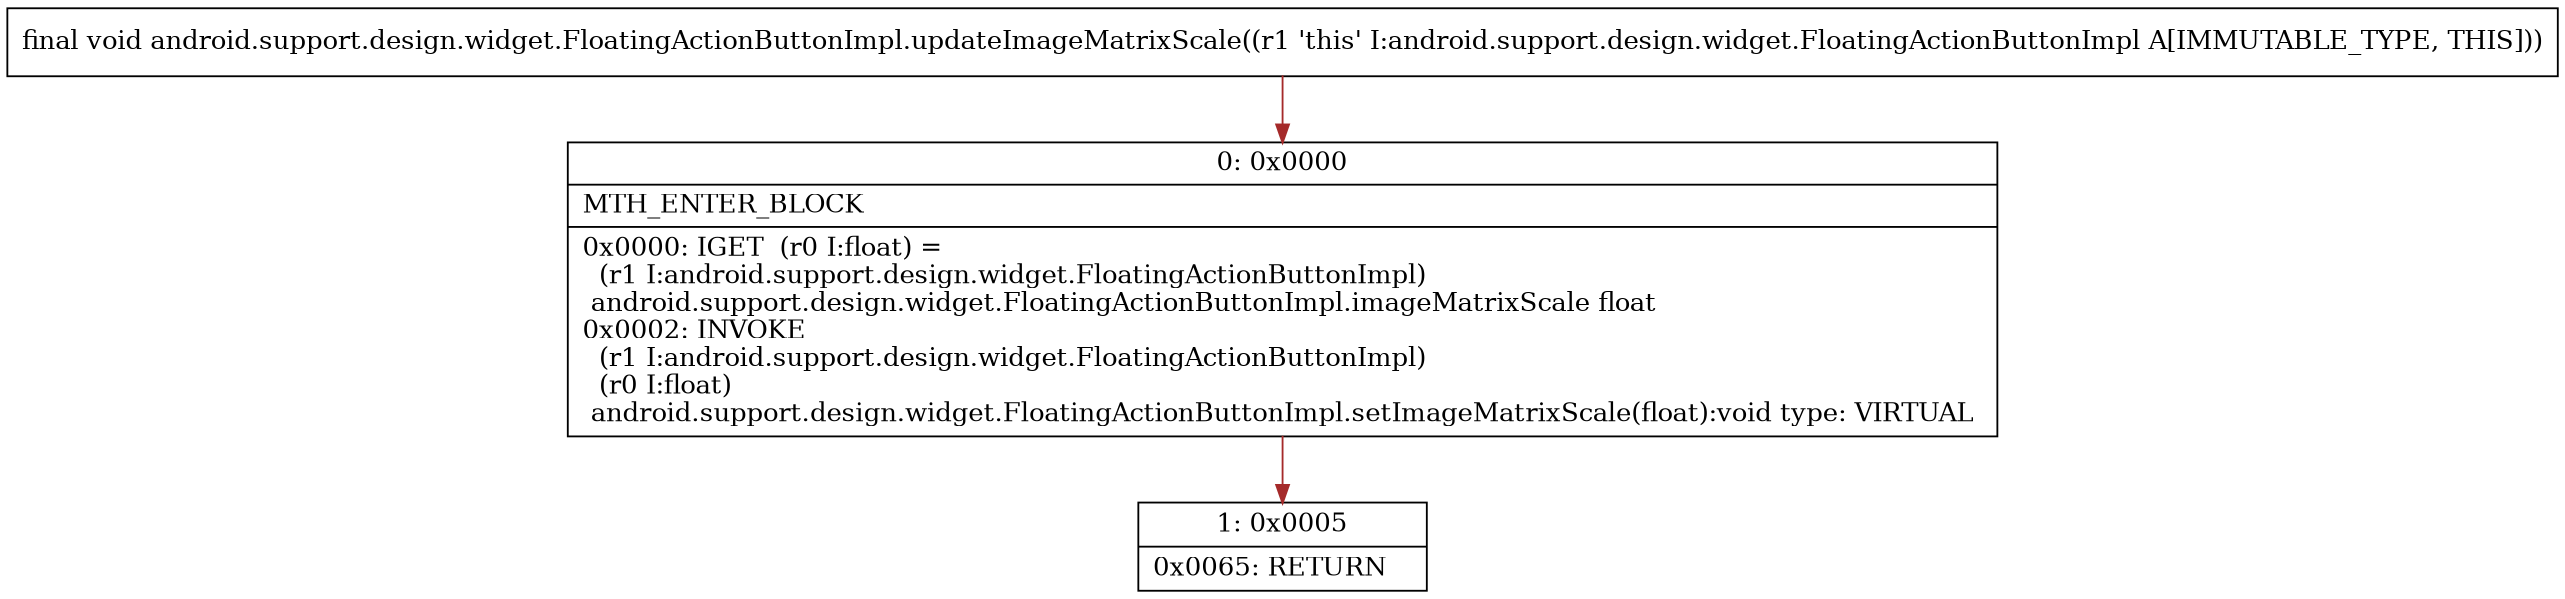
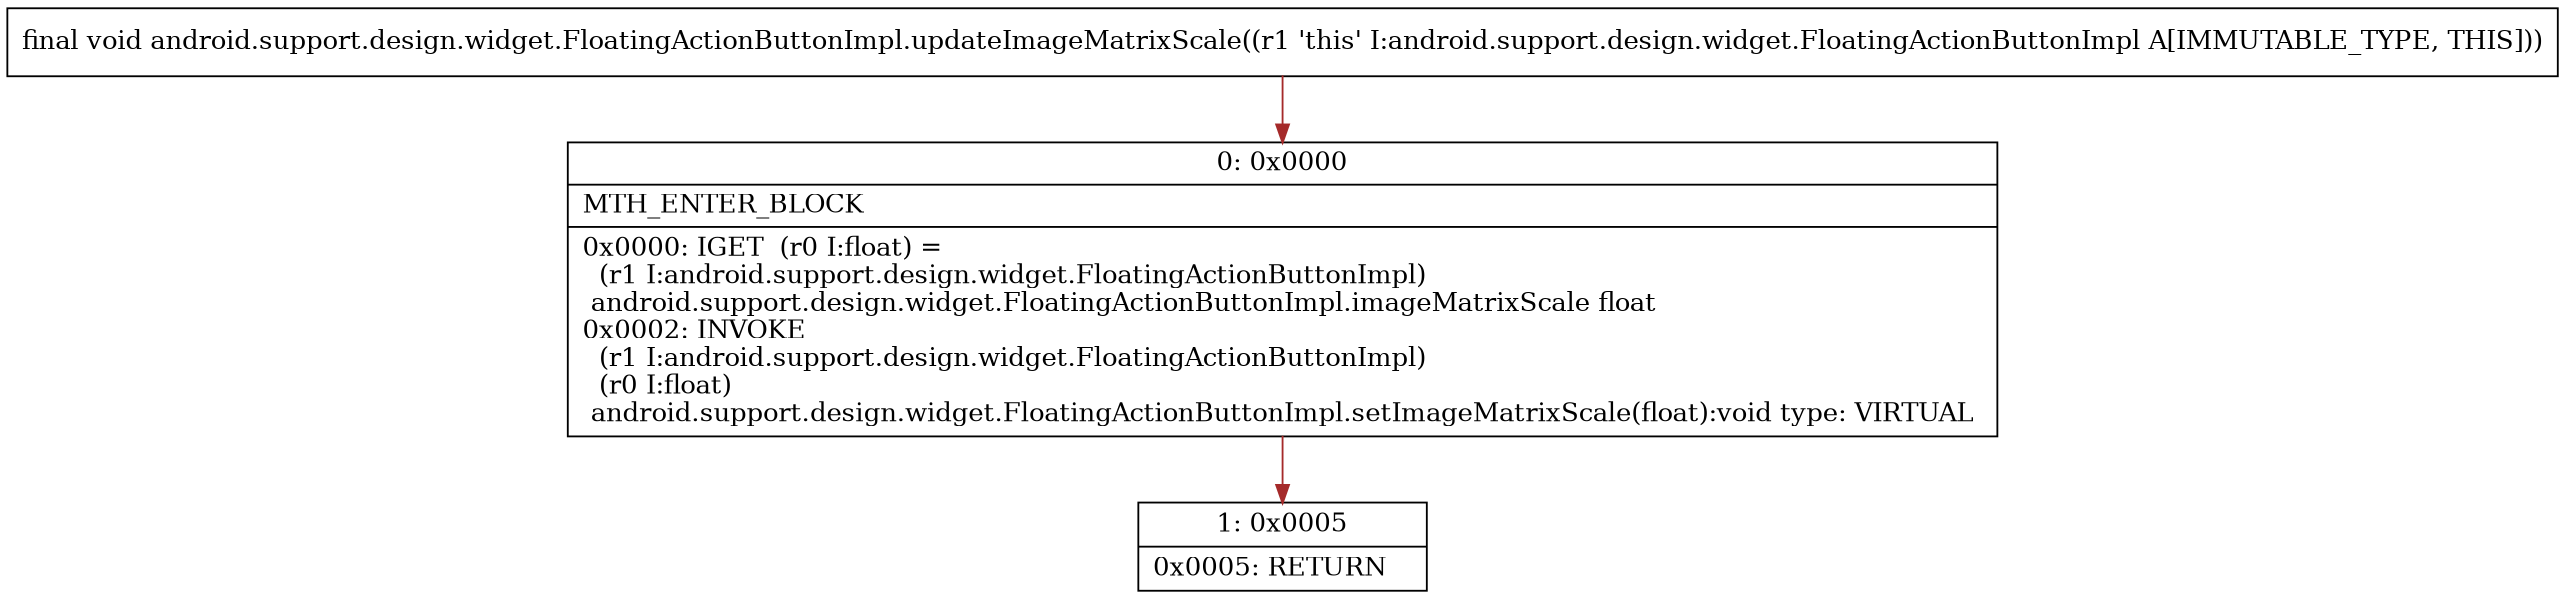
(1283, 568) -> (1283, 568)
